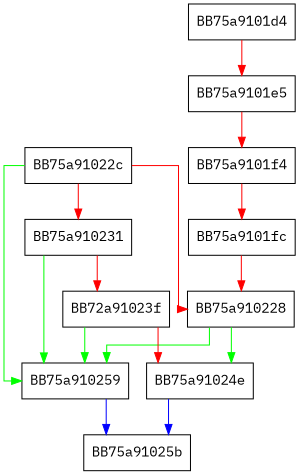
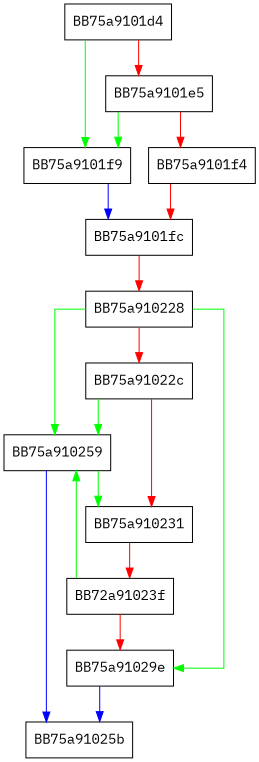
none -> (77, 166)
(179, 214) -> (139, 340)
(44, 304) -> (98, 484)
(200, 381) -> (120, 668)
